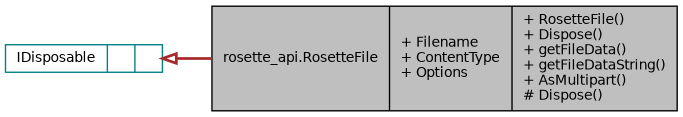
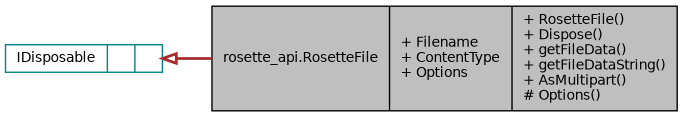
(563, 96) -> (562, 96)
